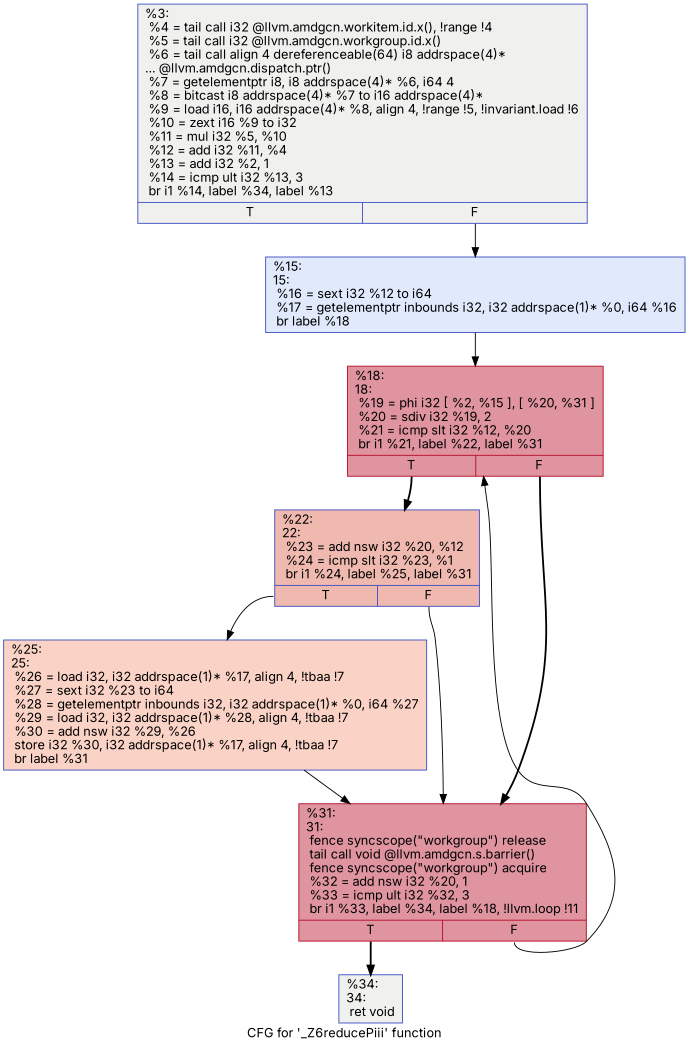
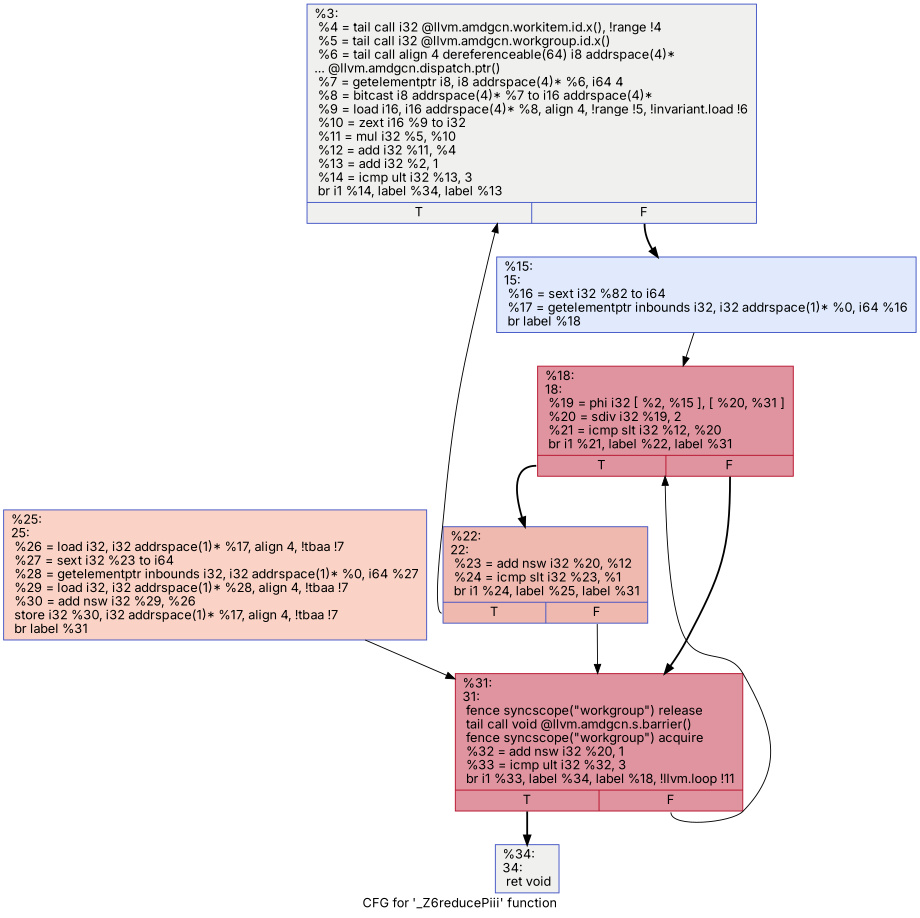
(475, 236) -> (647, 237)
(353, 294) -> (585, 294)
(247, 607) -> (454, 422)
